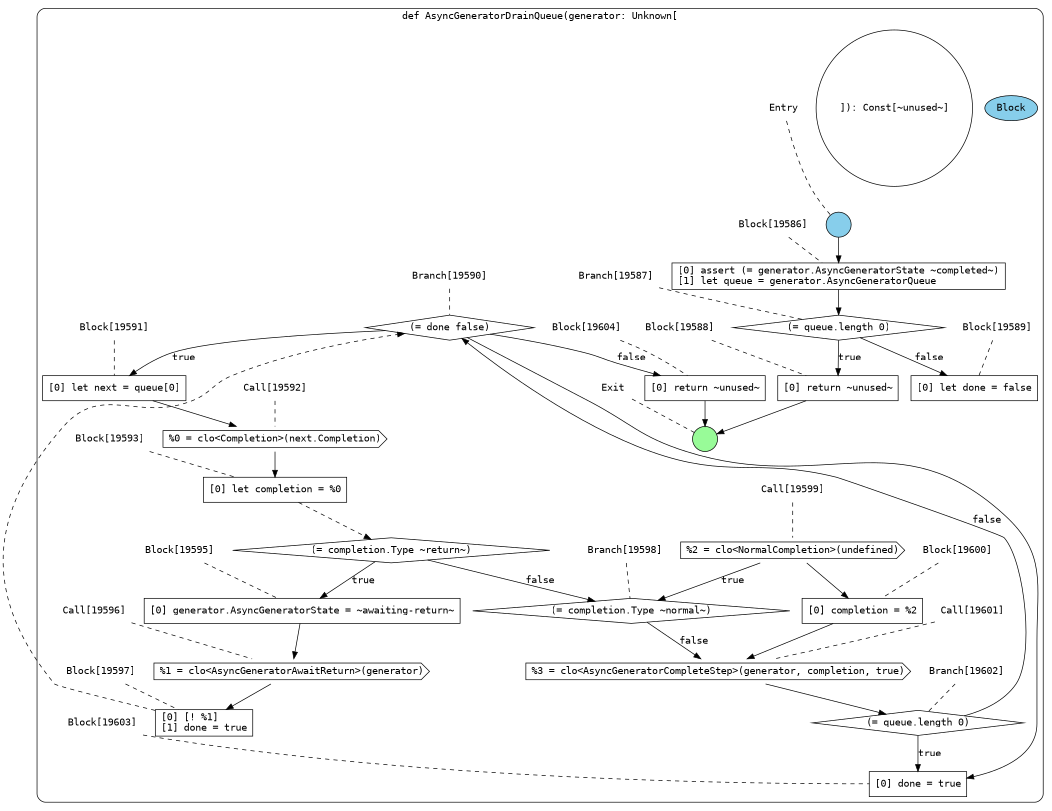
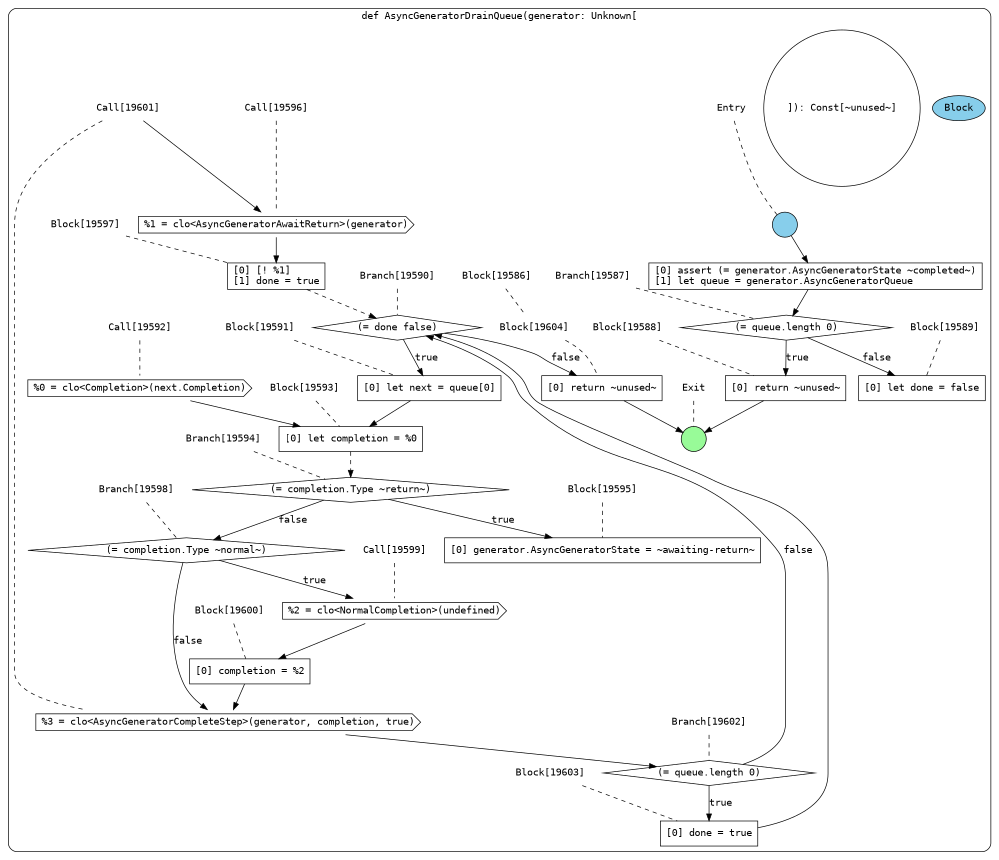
(805, 250) -> (516, 302)
(191, 413) -> (393, 412)
none -> (223, 439)
(882, 463) -> (779, 506)
(713, 580) -> (283, 578)
(298, 638) -> (199, 164)
